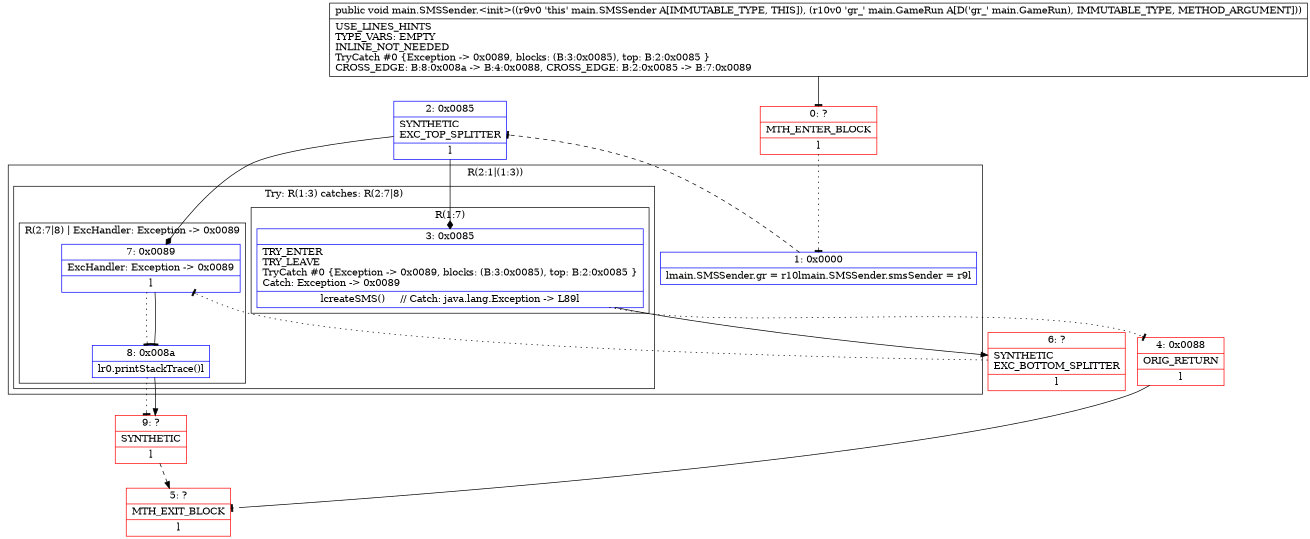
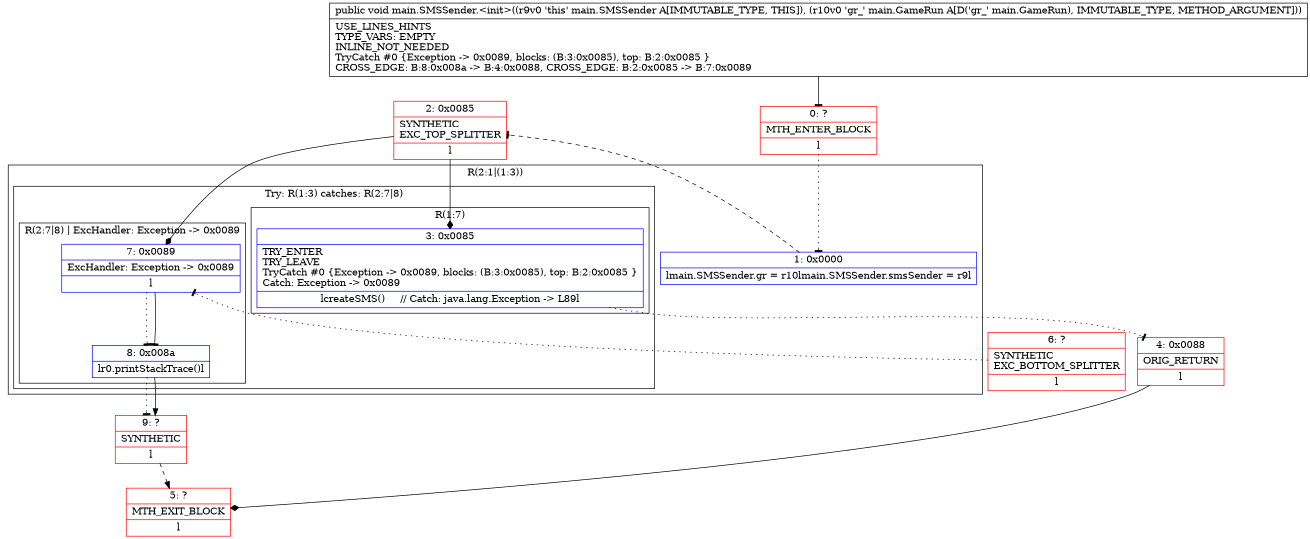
(450, 130) -> (450, 130)
(797, 335) -> none
(698, 468) -> (698, 468)
